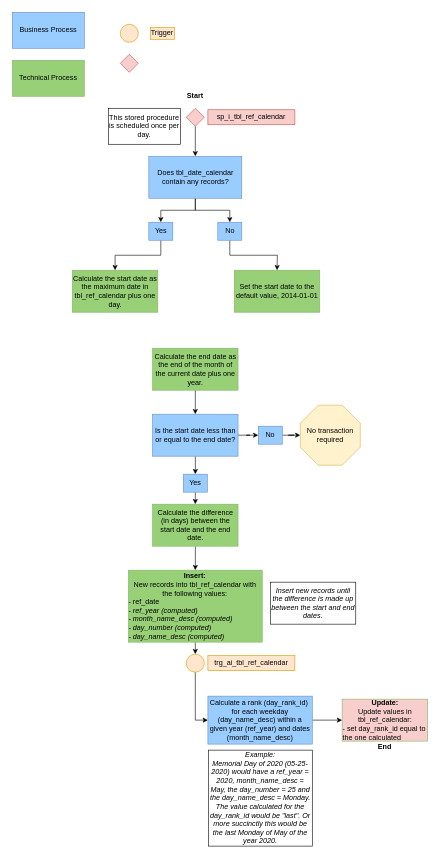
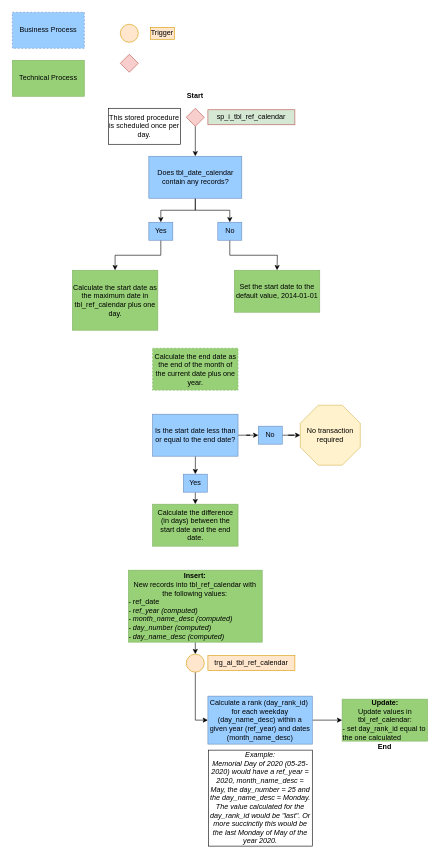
(48, 30) -> (48, 30)
(251, 117) -> (251, 117)
(115, 291) -> (115, 300)
(195, 369) -> (195, 369)
(195, 408) -> none
(195, 556) -> none
(313, 603) -> none
(385, 720) -> (385, 720)
